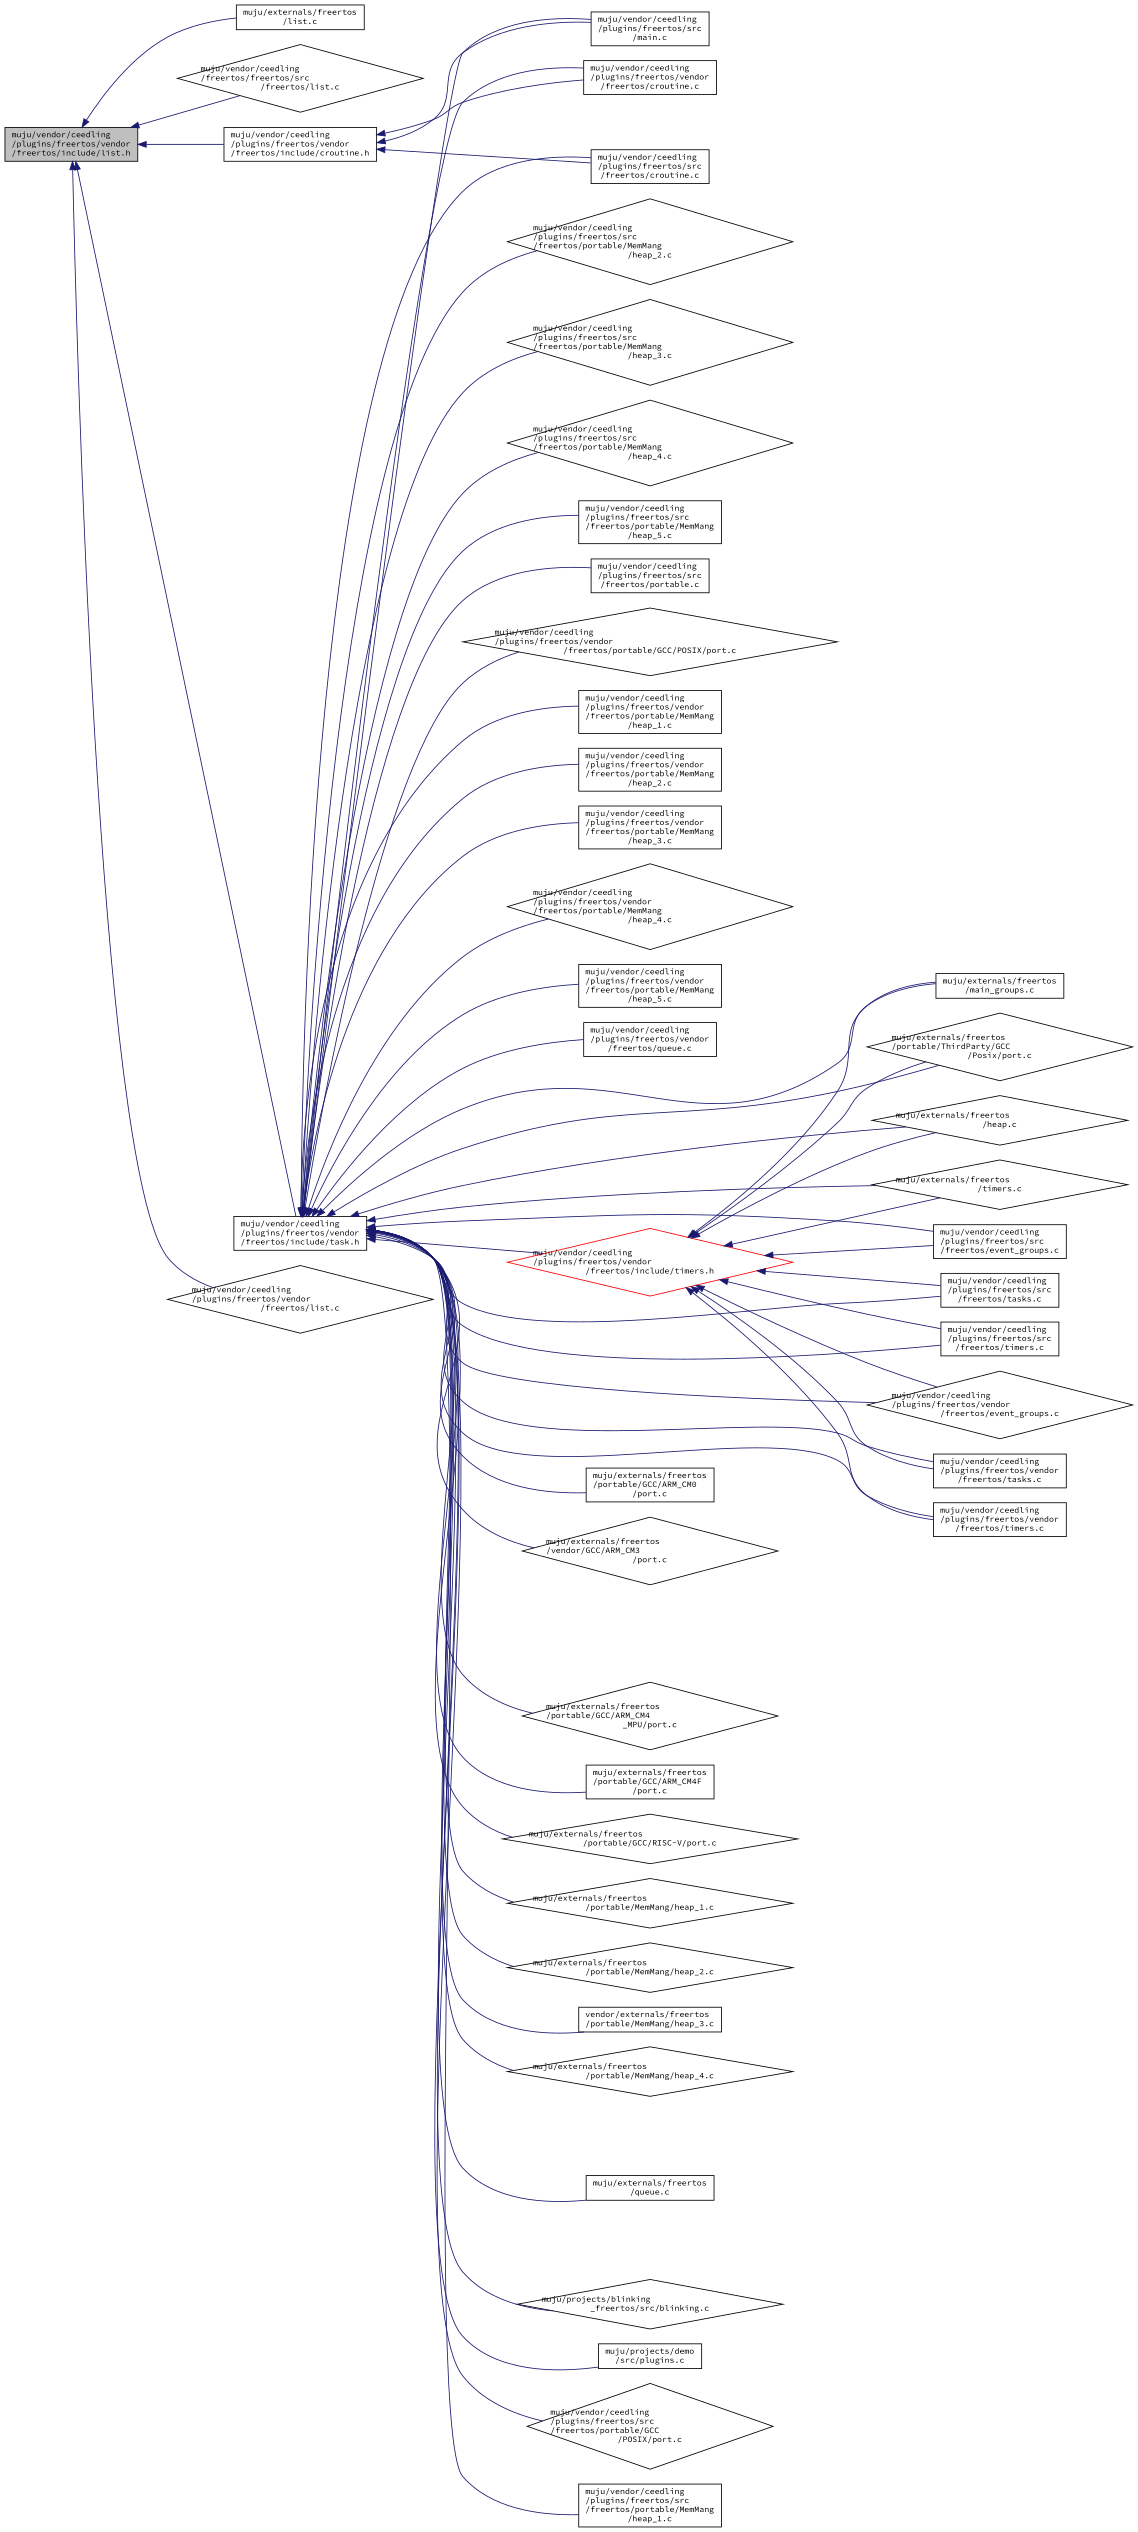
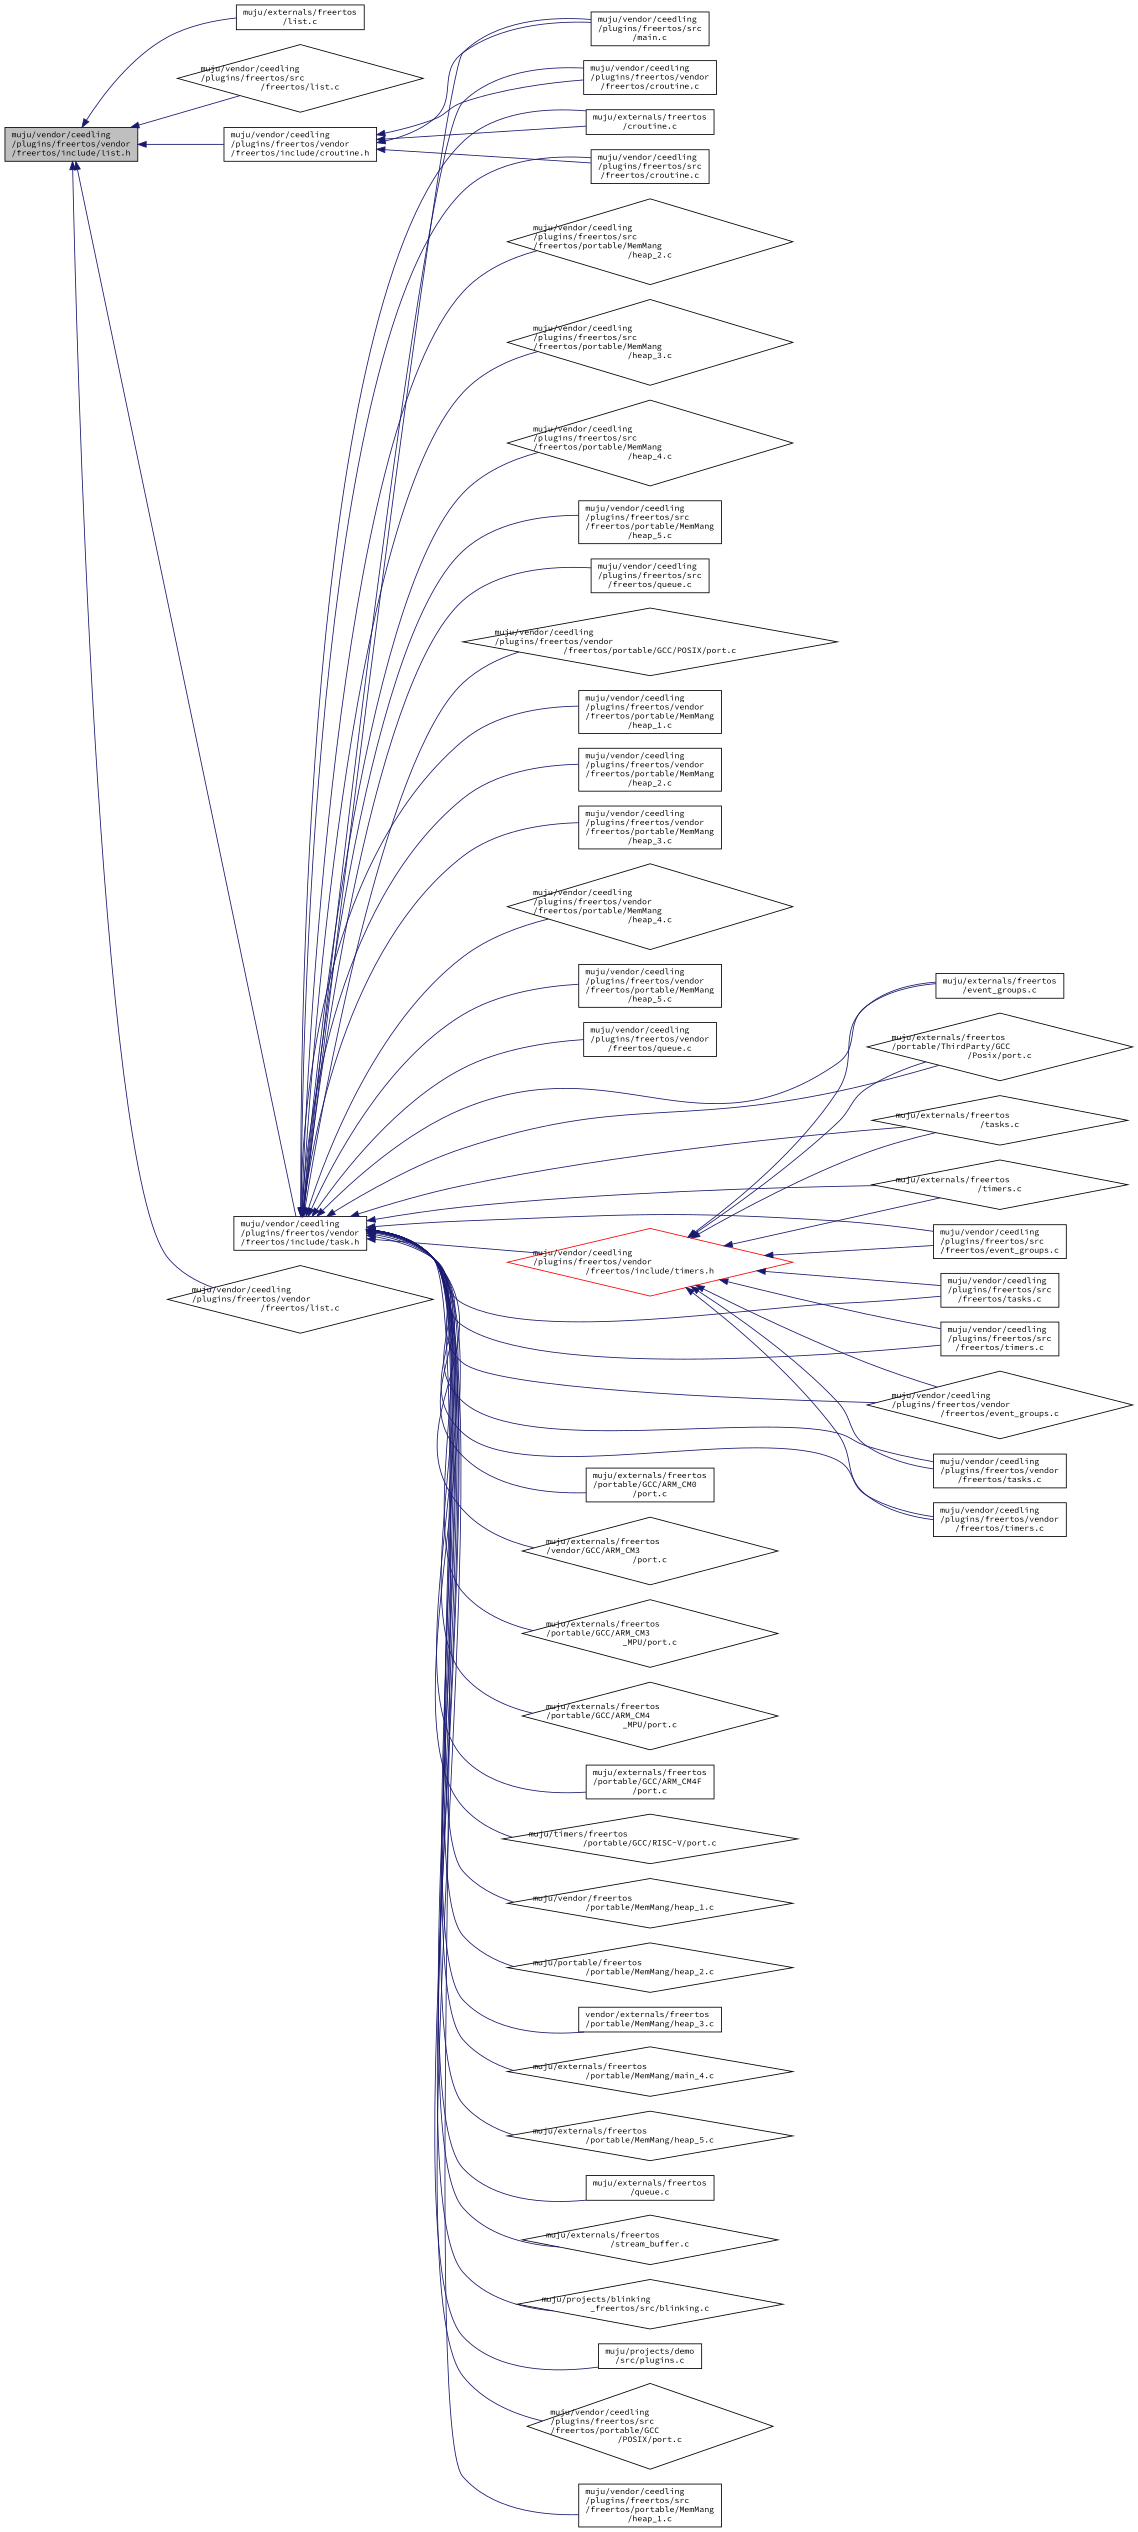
(300, 78) -> (300, 78)
none -> (650, 122)
(650, 576) -> (650, 576)
(1000, 986) -> (1000, 986)
(1000, 1120) -> (1000, 1120)
none -> (650, 1634)
(650, 1839) -> (650, 1839)
(650, 1903) -> (650, 1903)
(650, 1968) -> (650, 1968)
(650, 2072) -> (650, 2072)
none -> (650, 2136)
none -> (650, 2240)
